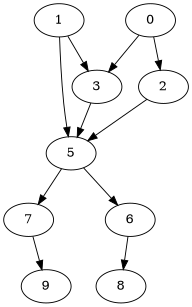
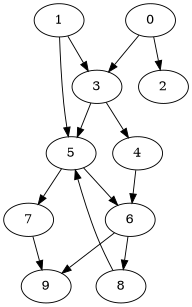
(121, 117) -> (93, 226)
none -> (138, 153)
none -> (92, 250)
